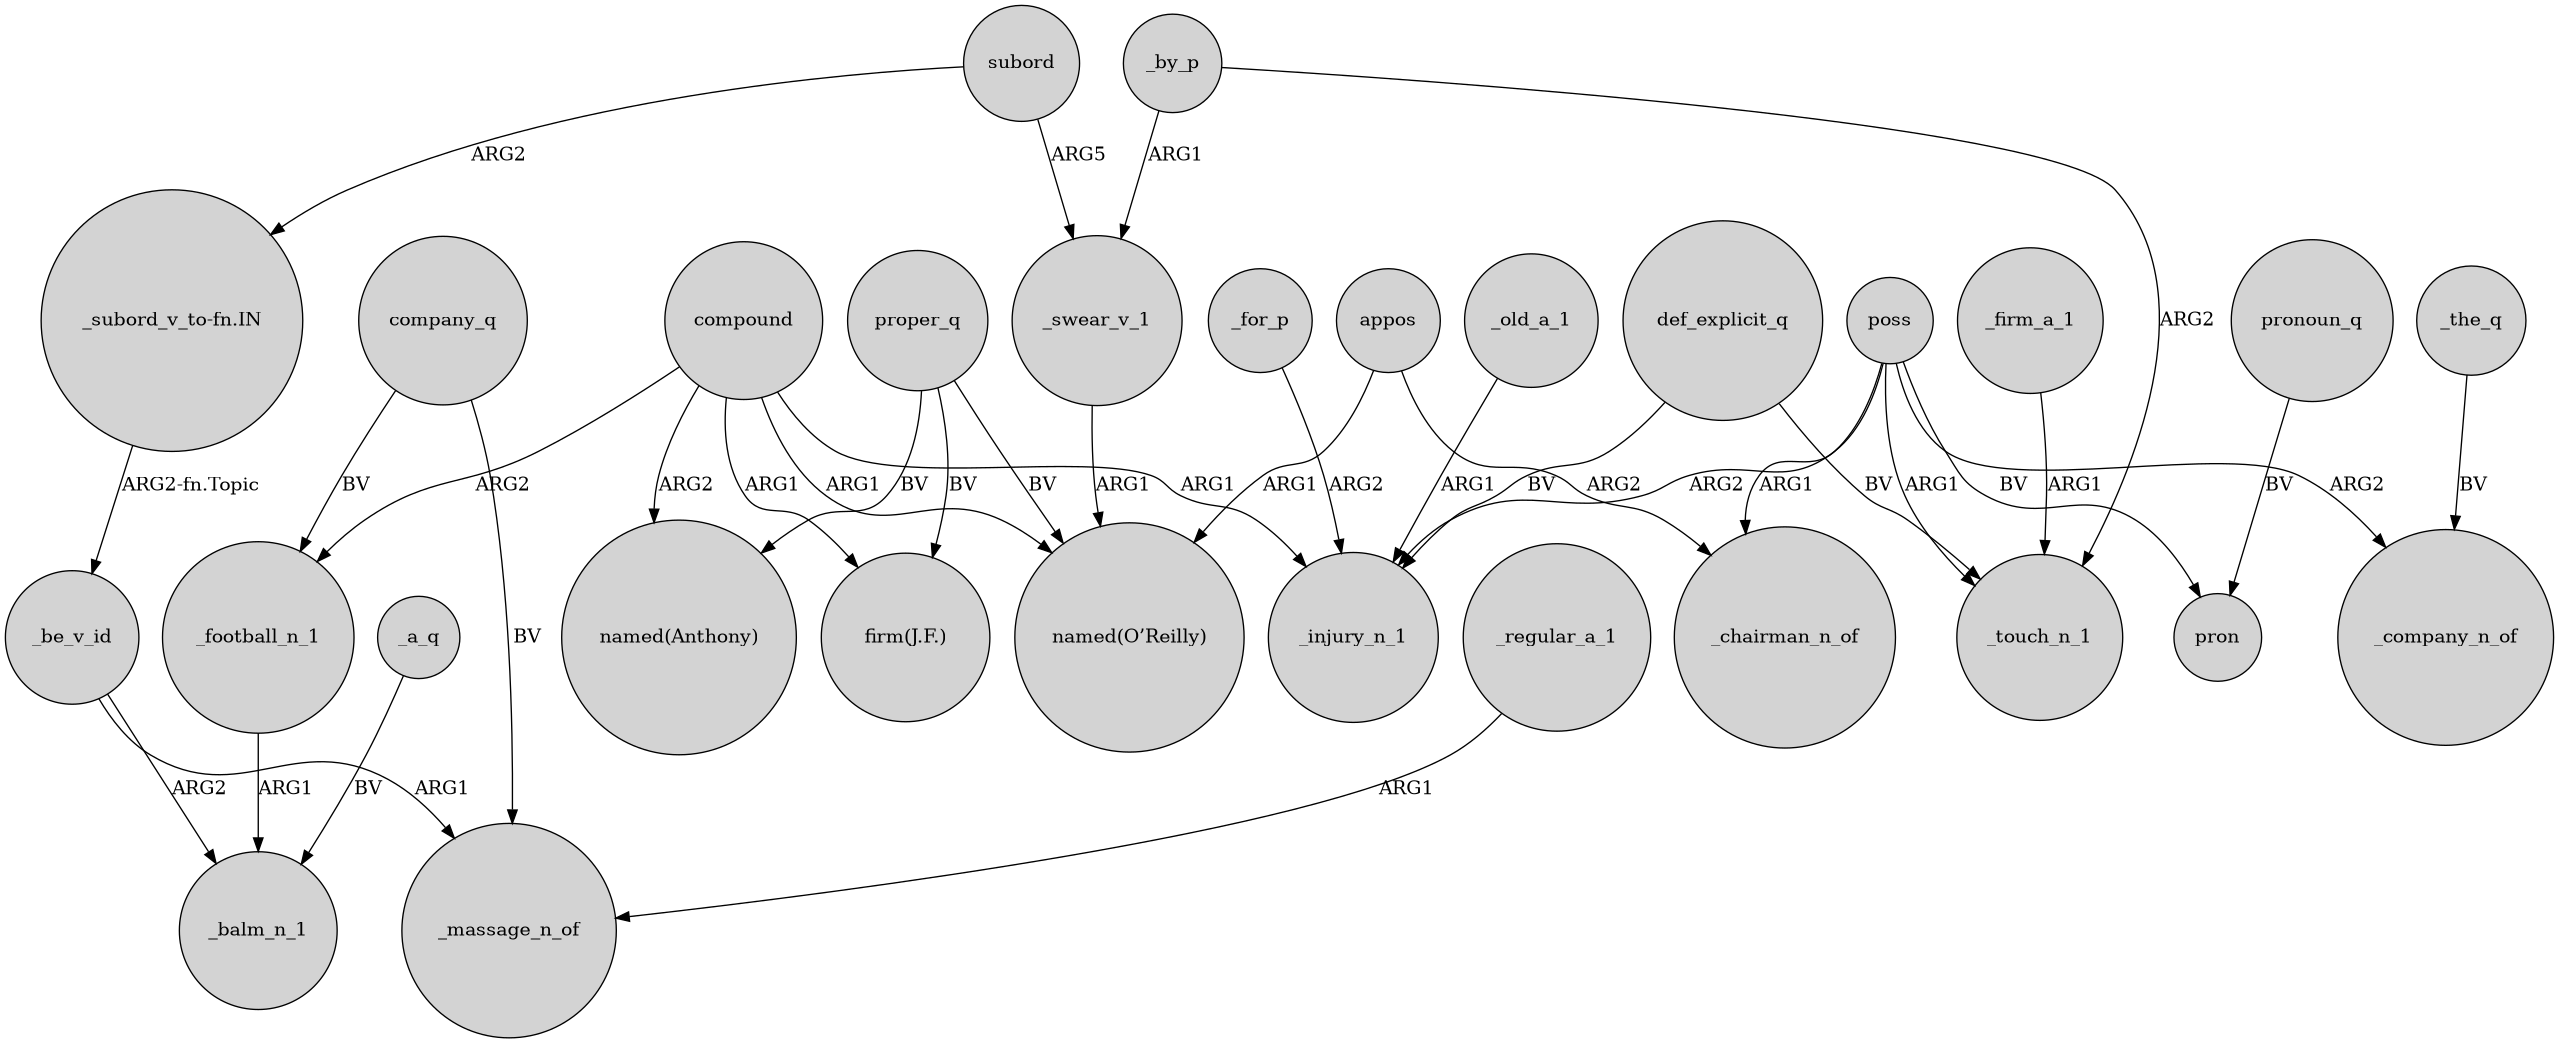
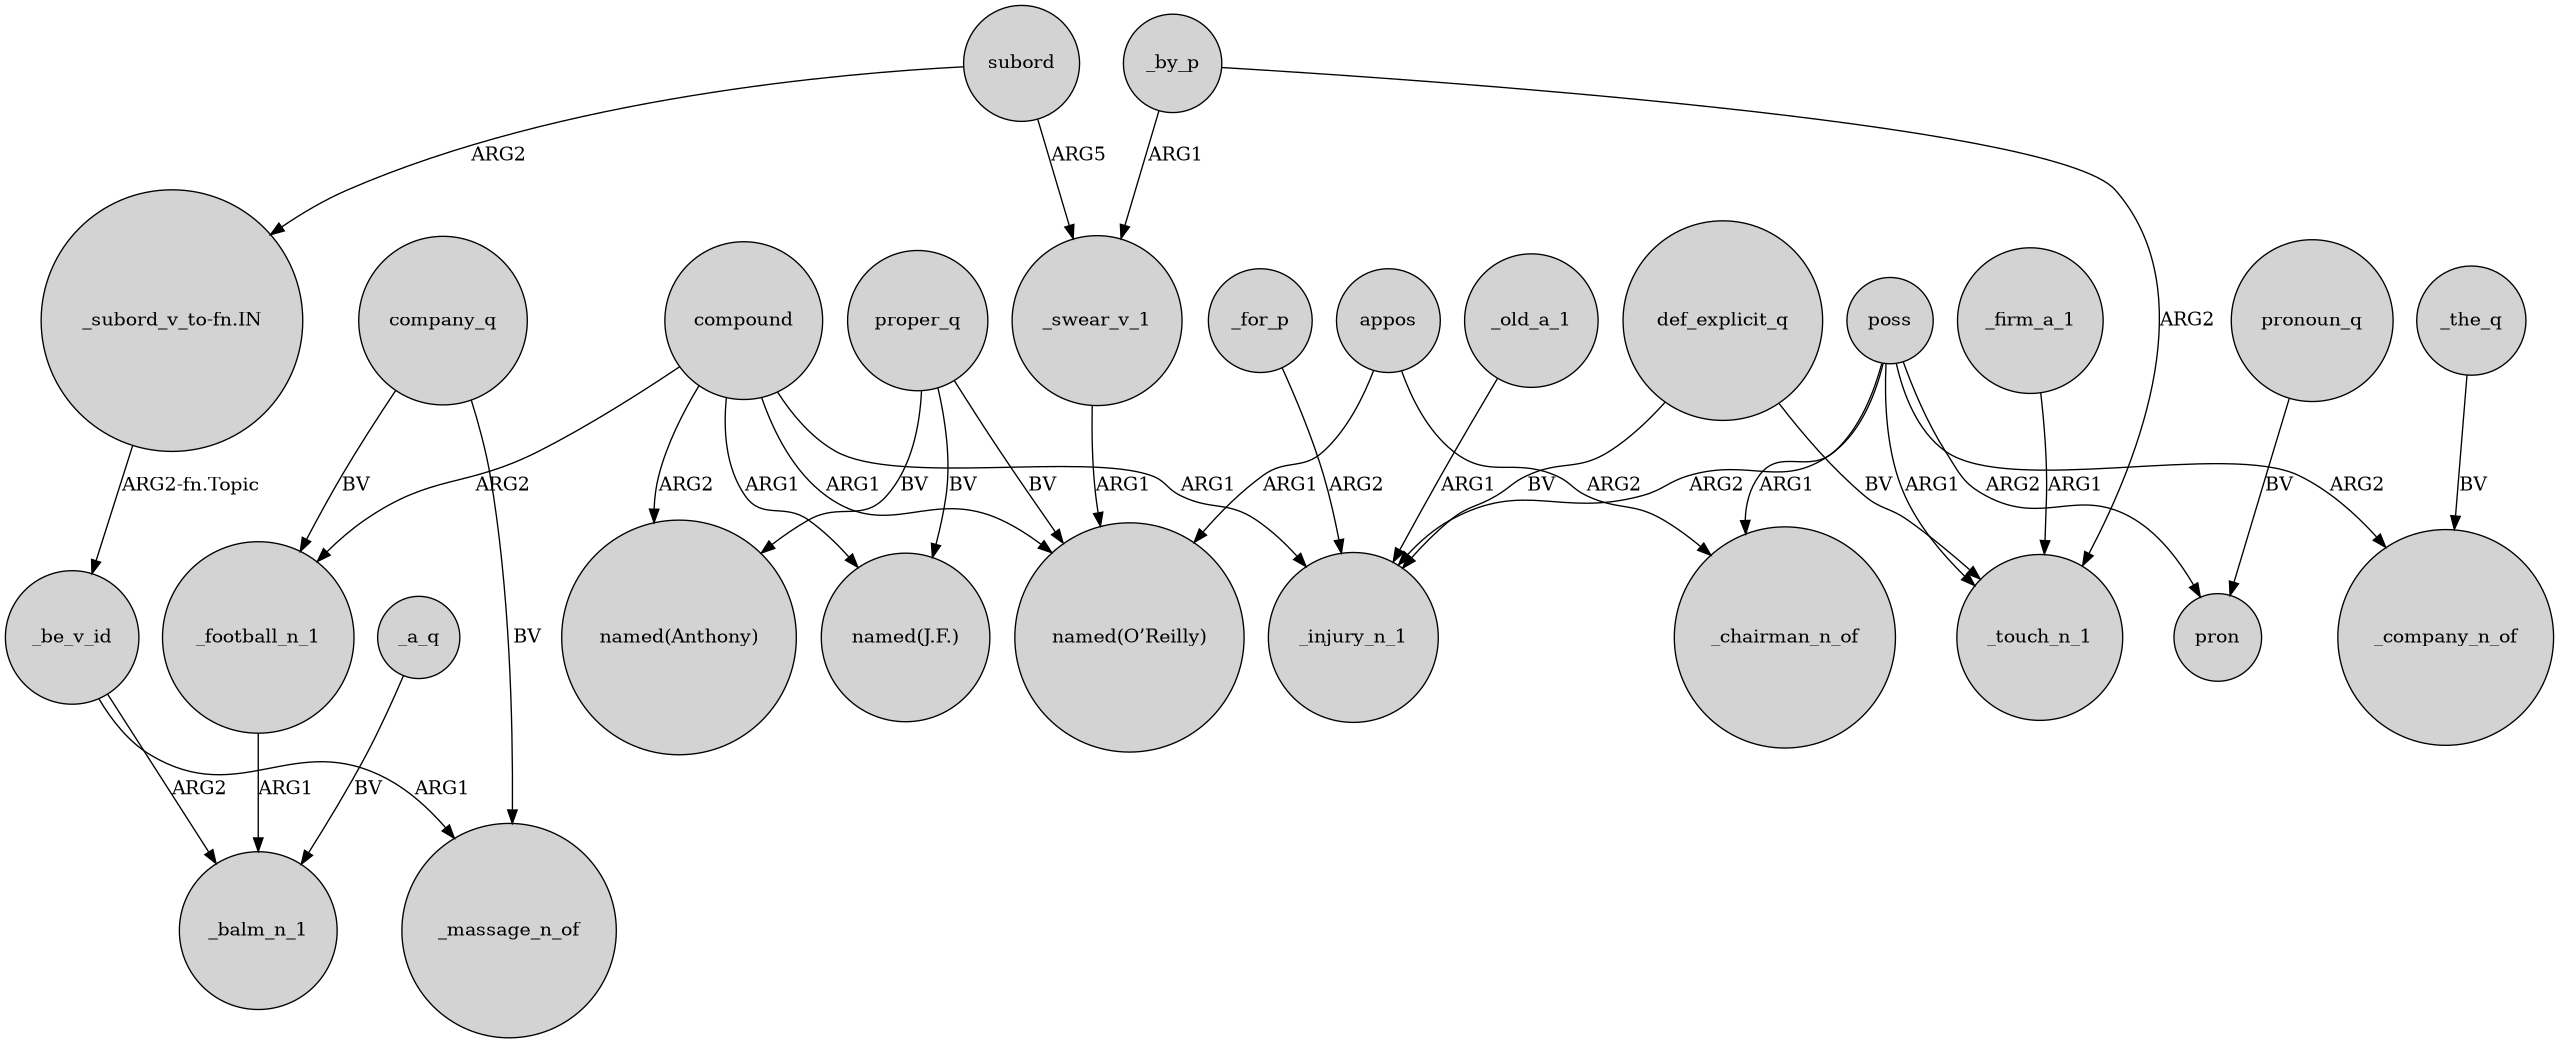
(2013, 486) -> (2013, 486)
(906, 637) -> (906, 637)
(1557, 637) -> none
